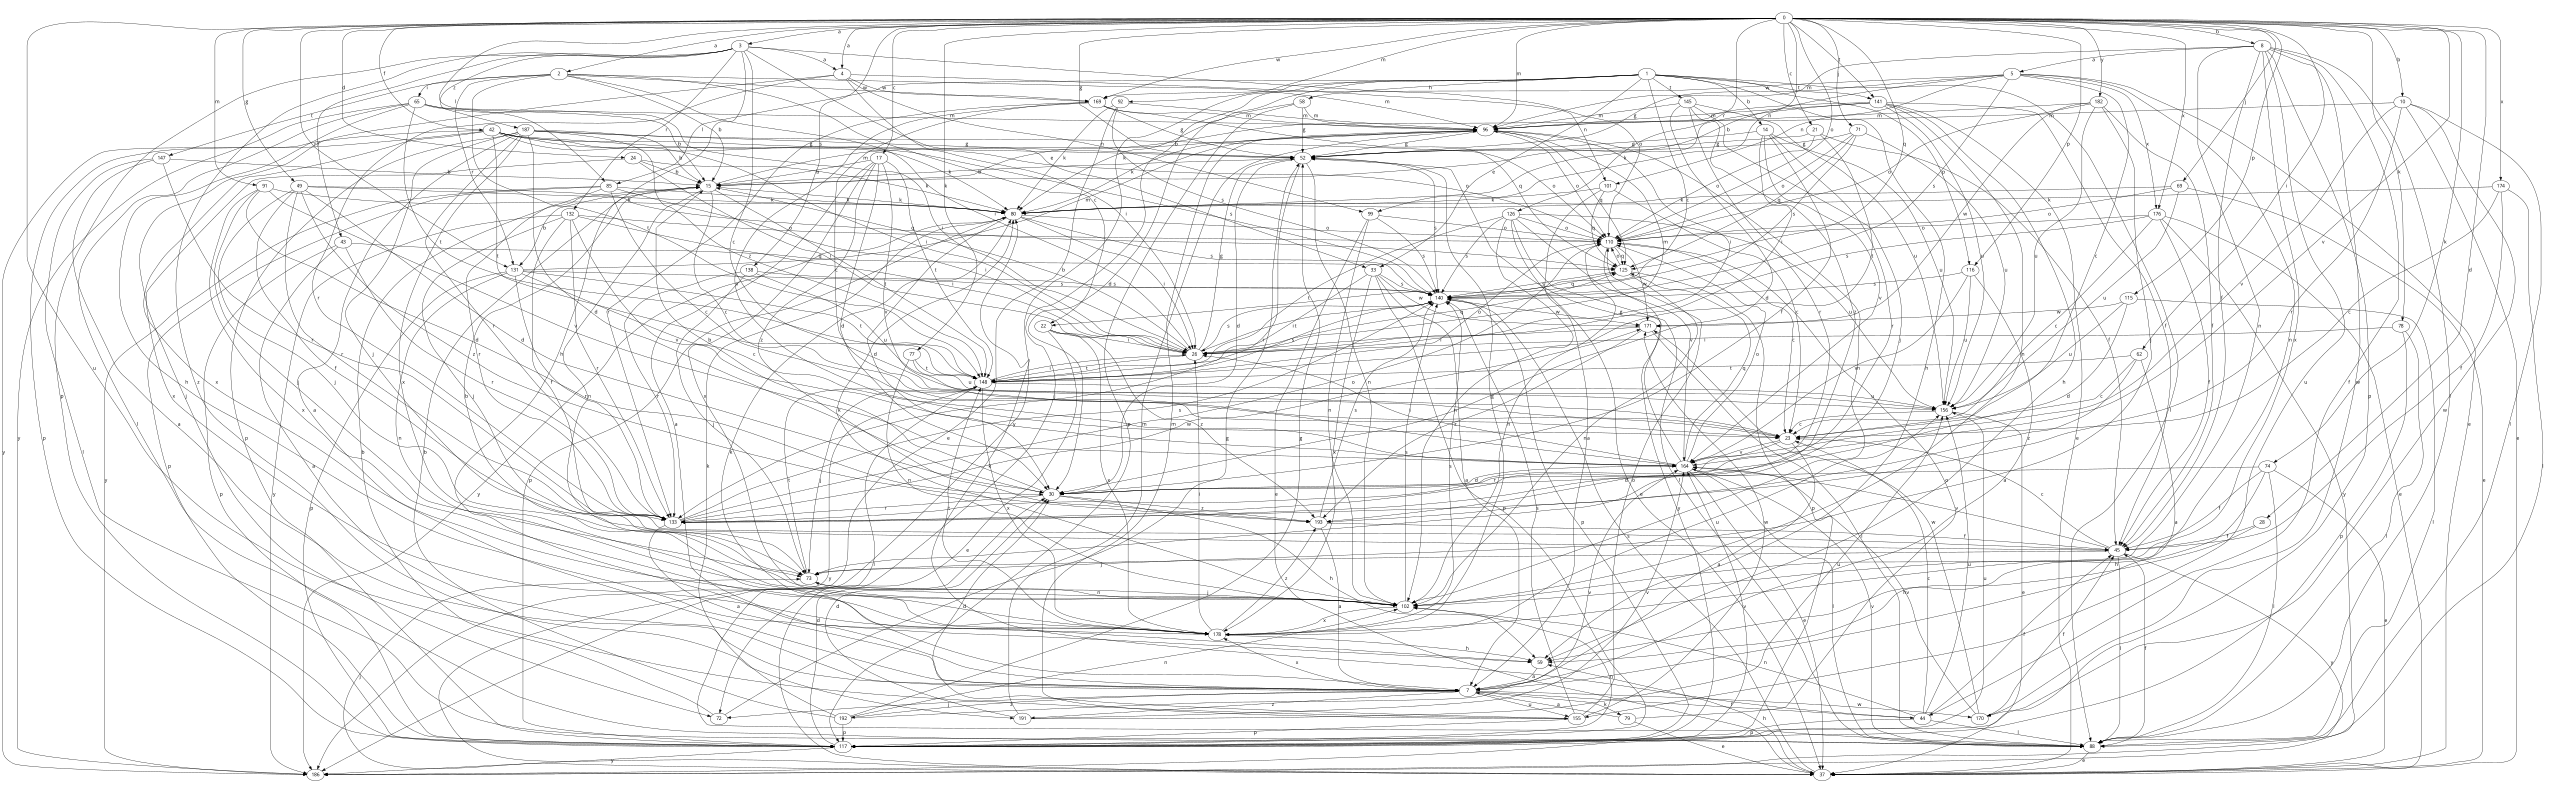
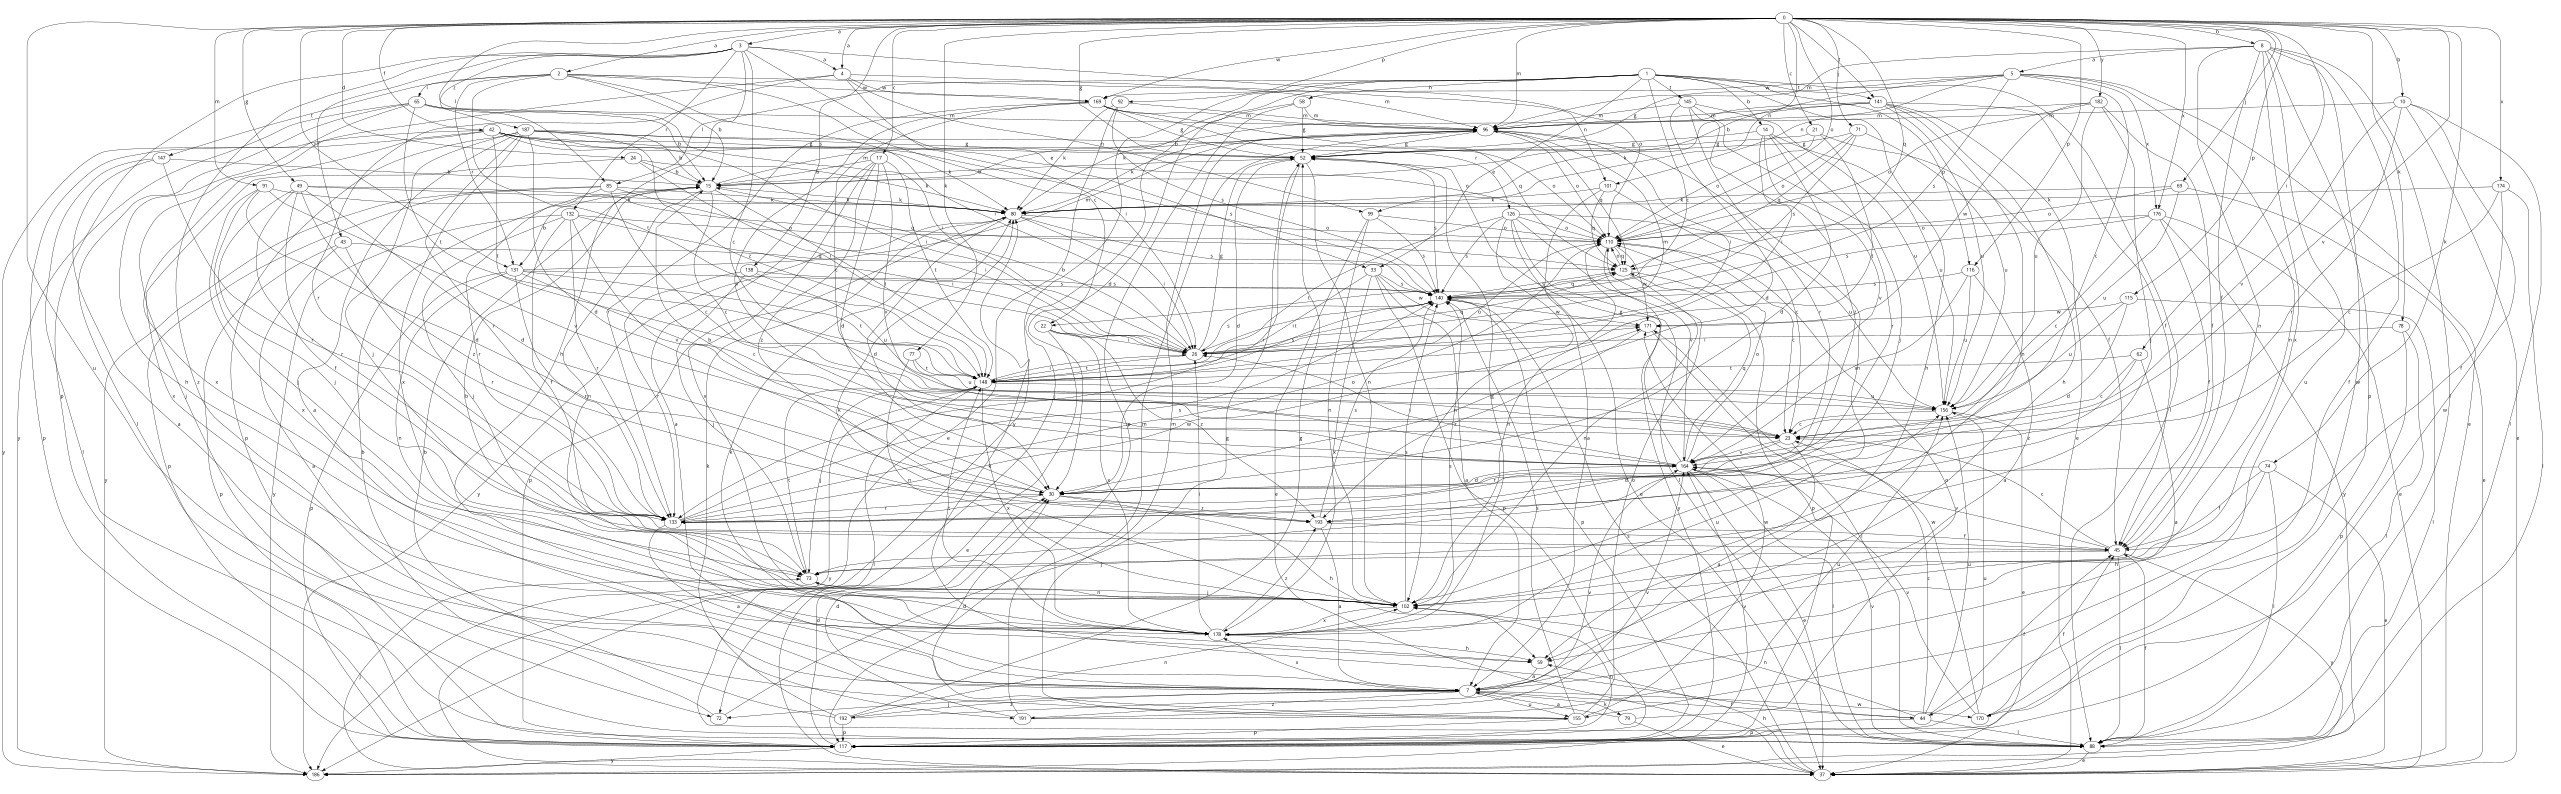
(1383, 60) -> (1383, 60)
(1675, 130) -> (1315, 150)
(1782, 312) -> (1782, 312)
(1423, 340) -> (1441, 343)
(2262, 523) -> none
